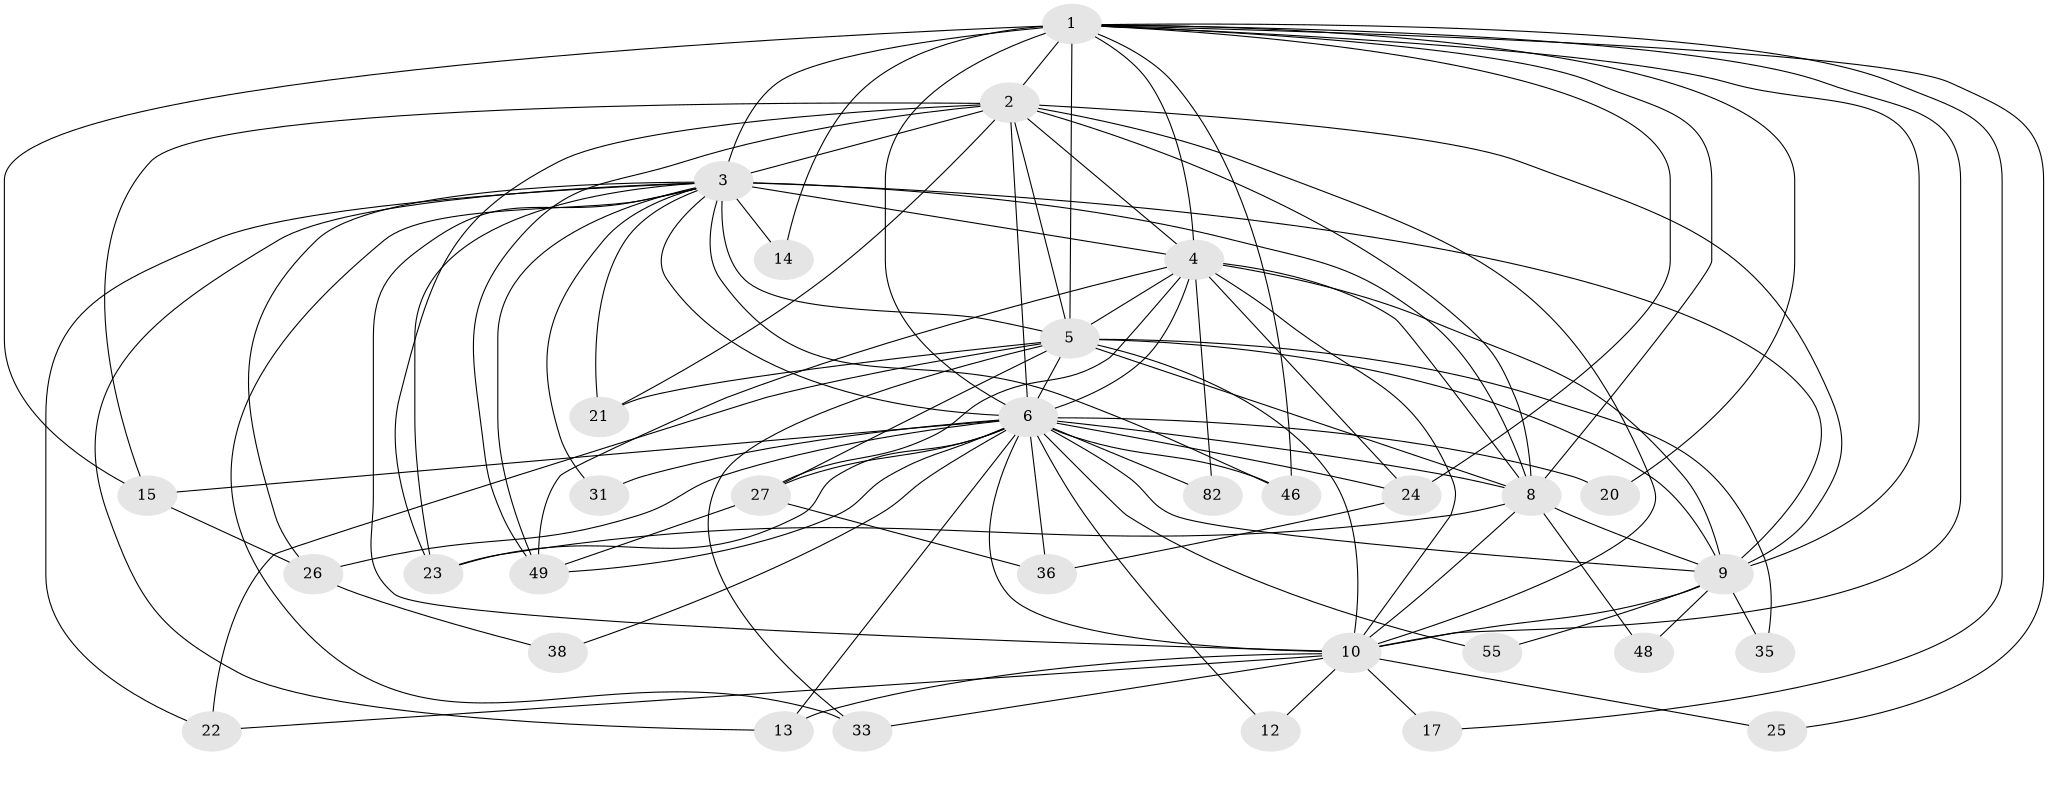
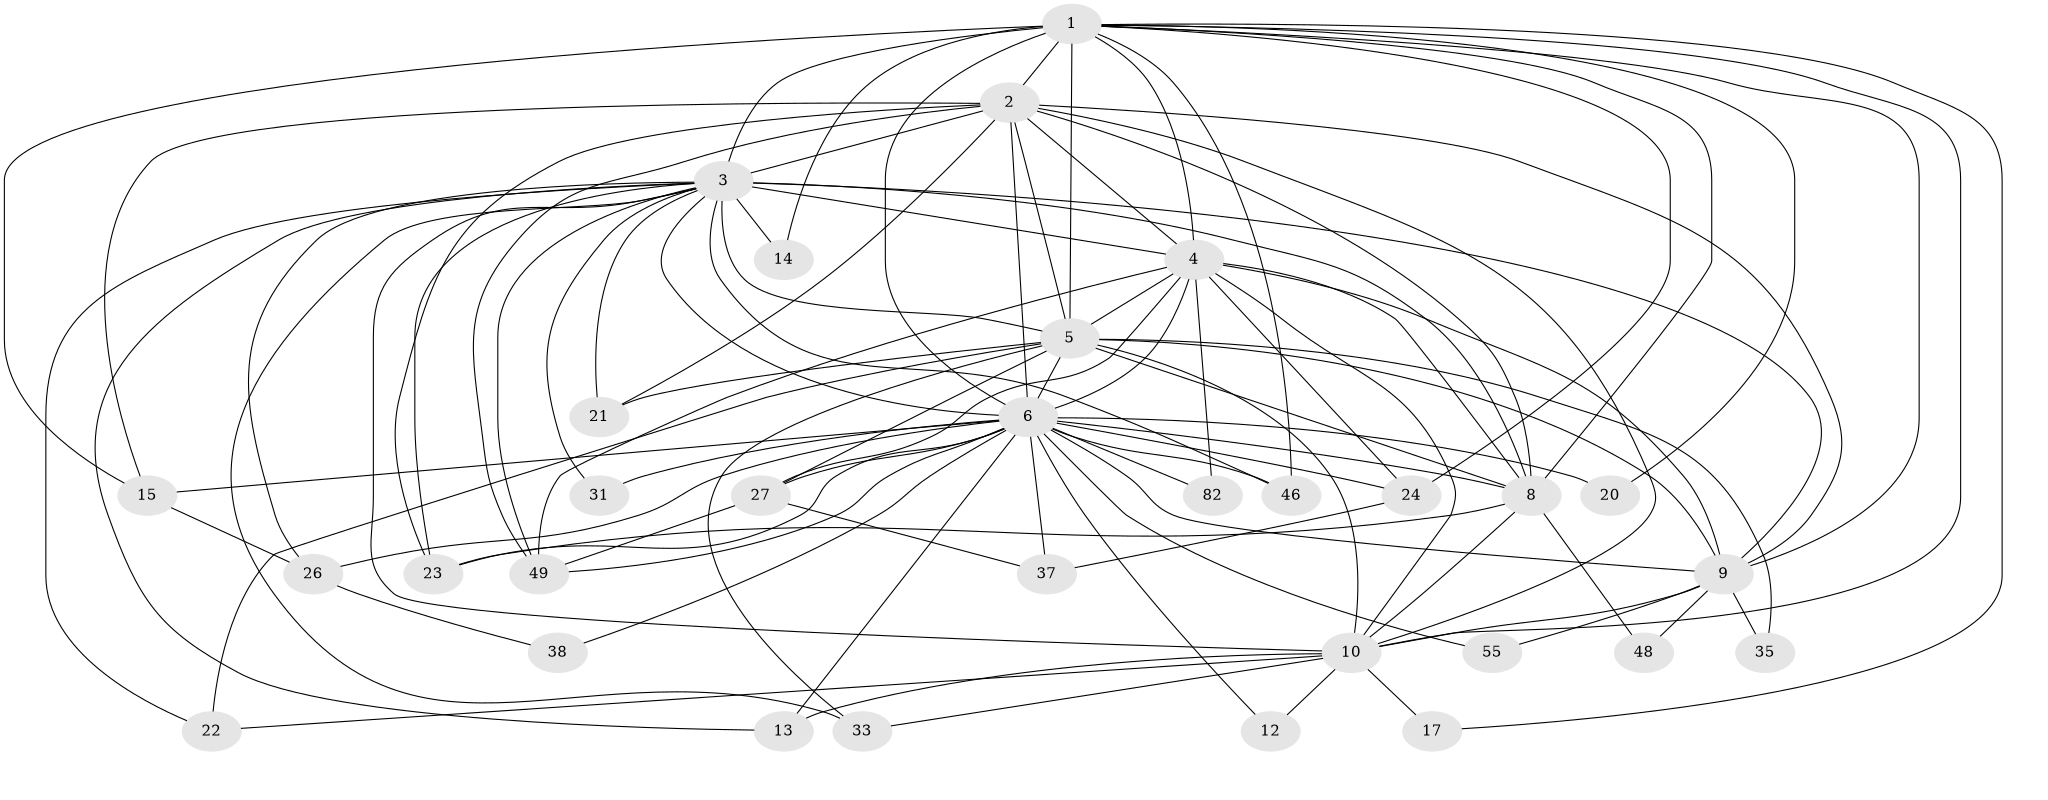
(1619, 535) -> none
(1047, 574) -> (1047, 574)
(1078, 626) -> none
(1777, 731) -> none
